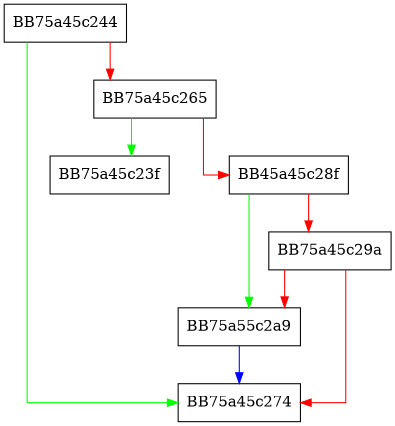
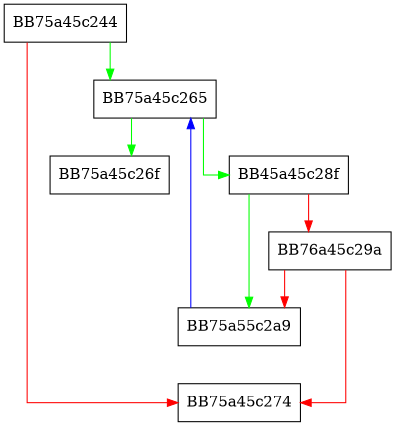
(110, 56) -> (110, 56)
(203, 154) -> (203, 154)
(110, 175) -> (110, 175)
(330, 251) -> (330, 251)
(27, 293) -> (27, 293)
(239, 359) -> (191, 218)
